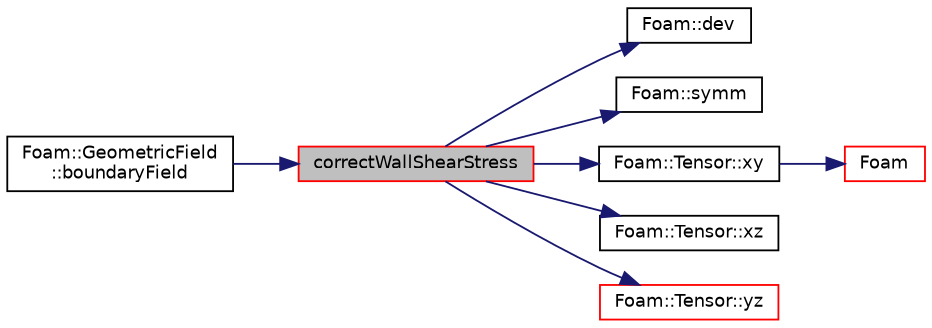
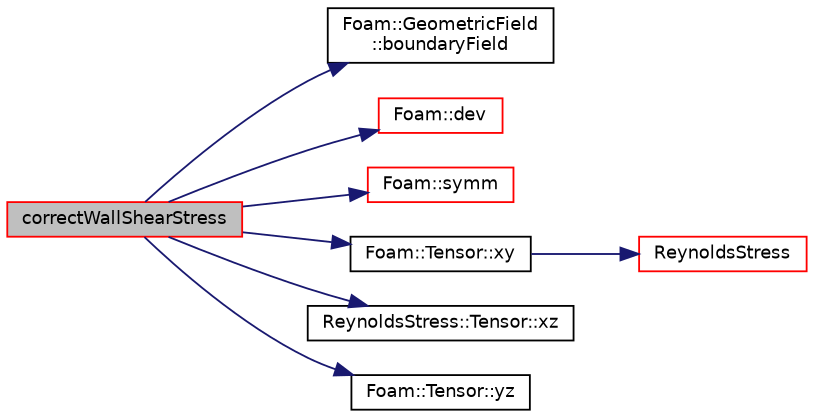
(689, 25) -> (441, 116)
(689, 95) -> (441, 185)
(257, 164) -> (233, 129)
(885, 164) -> (723, 254)
(689, 233) -> (441, 323)
(689, 302) -> (441, 392)
